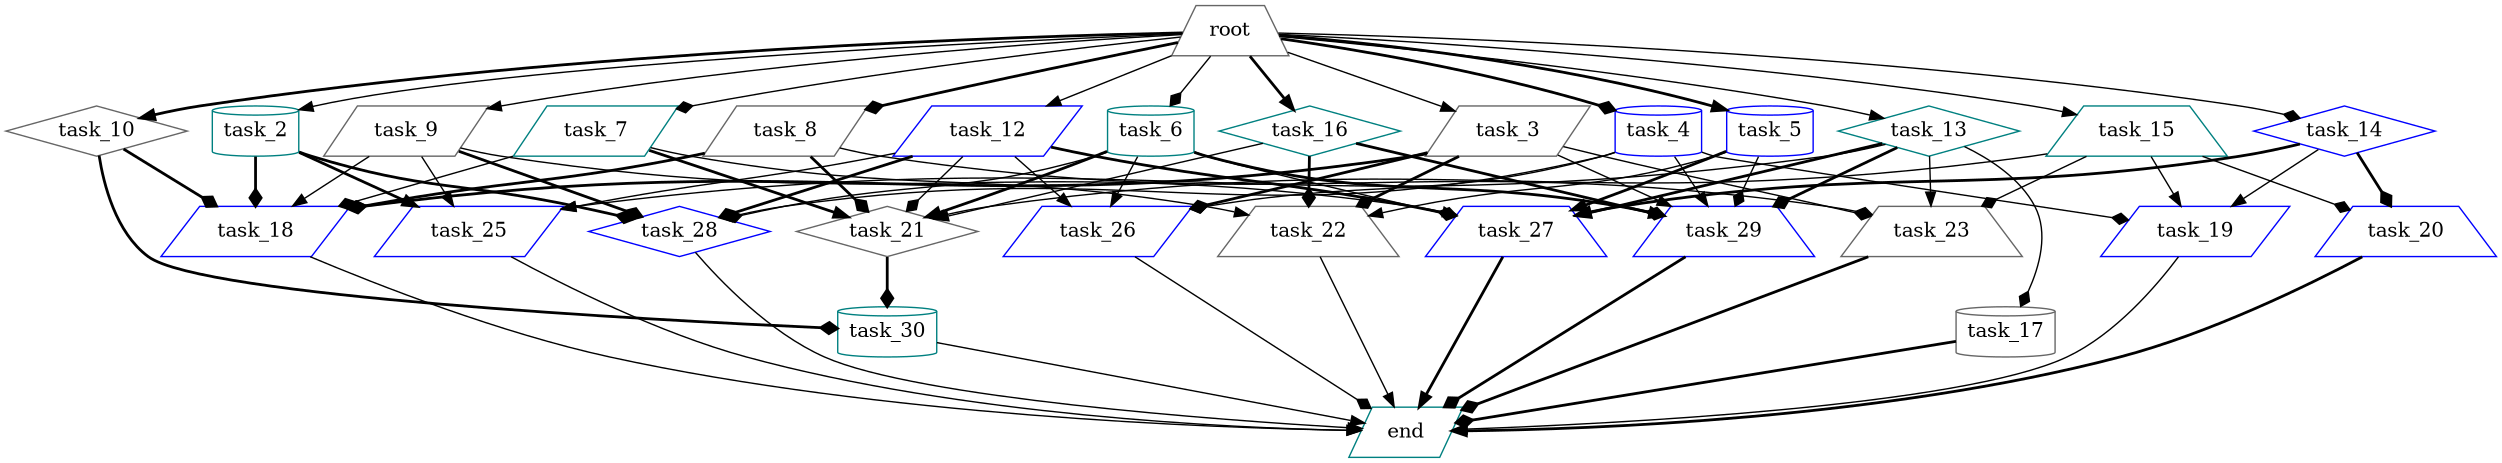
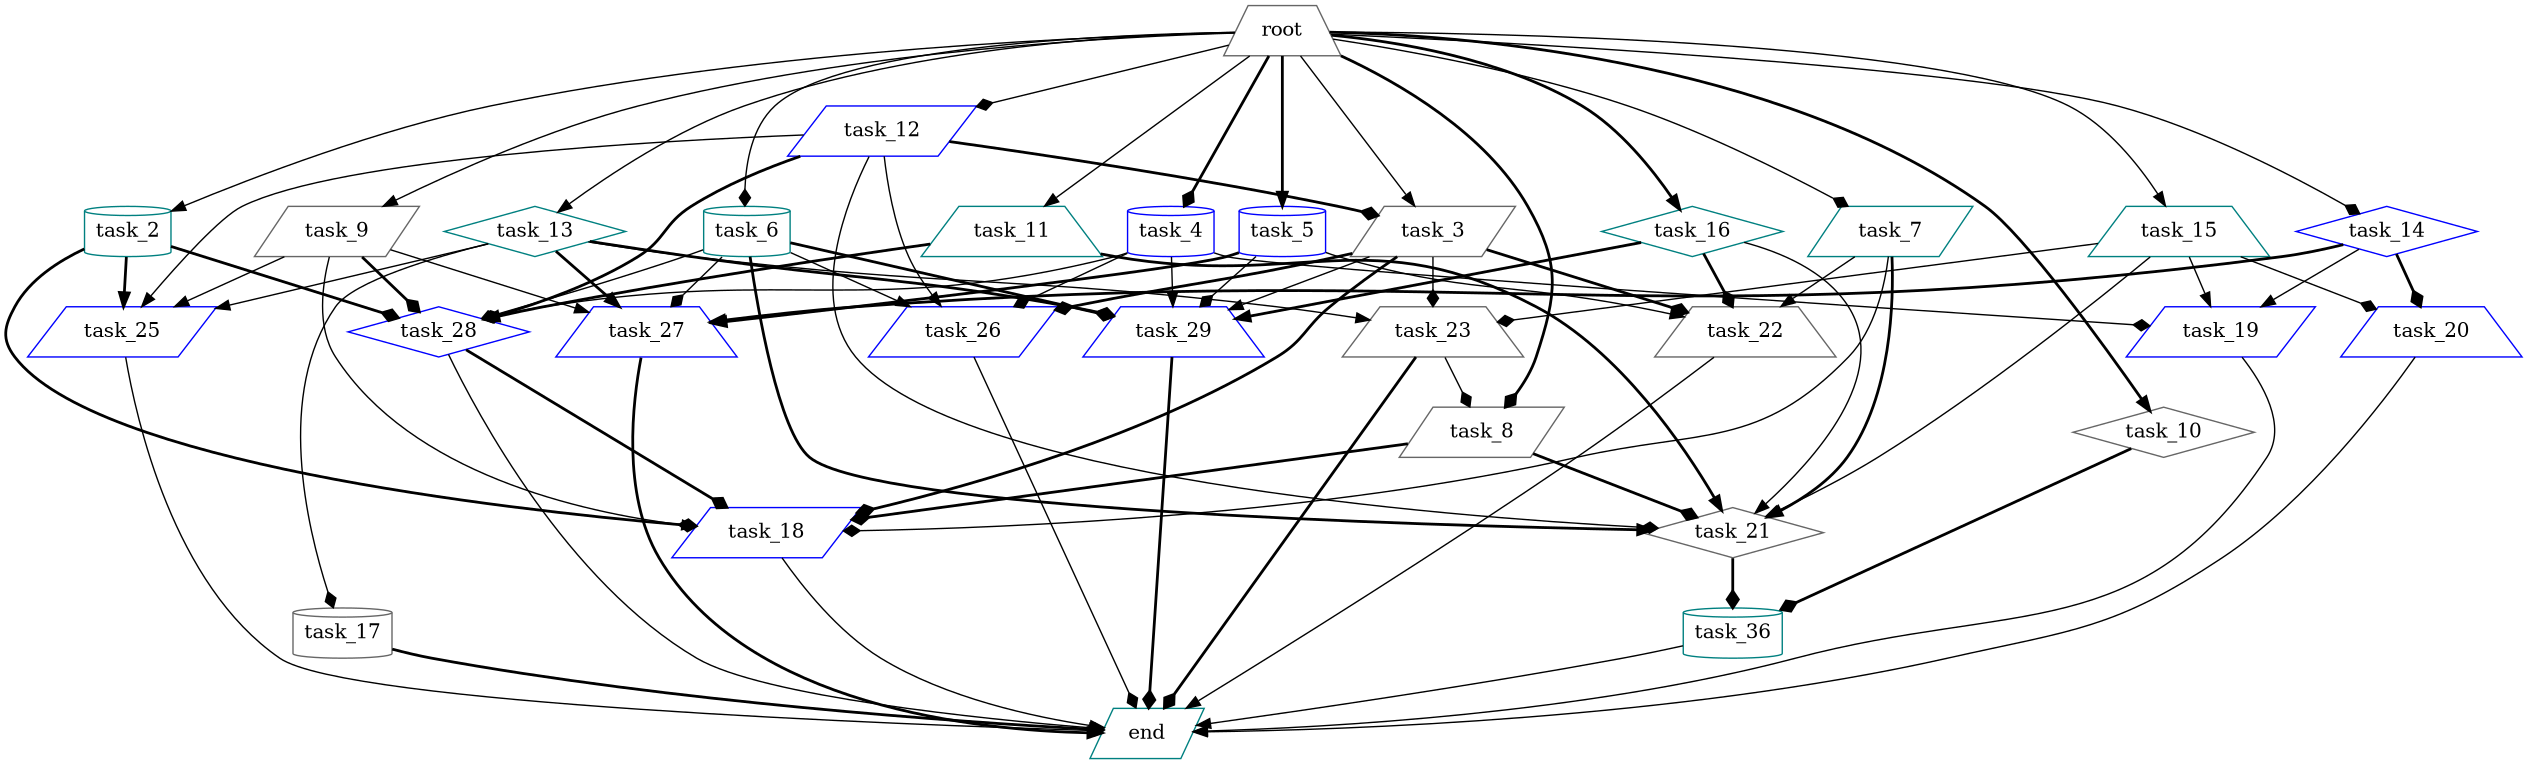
(1116, 78) -> (1111, 74)
(163, 173) -> (589, 424)
(1245, 180) -> (1156, 173)
(1347, 183) -> (1454, 375)
none -> (1012, 231)
(887, 332) -> (1733, 633)
(2039, 376) -> (1864, 675)
